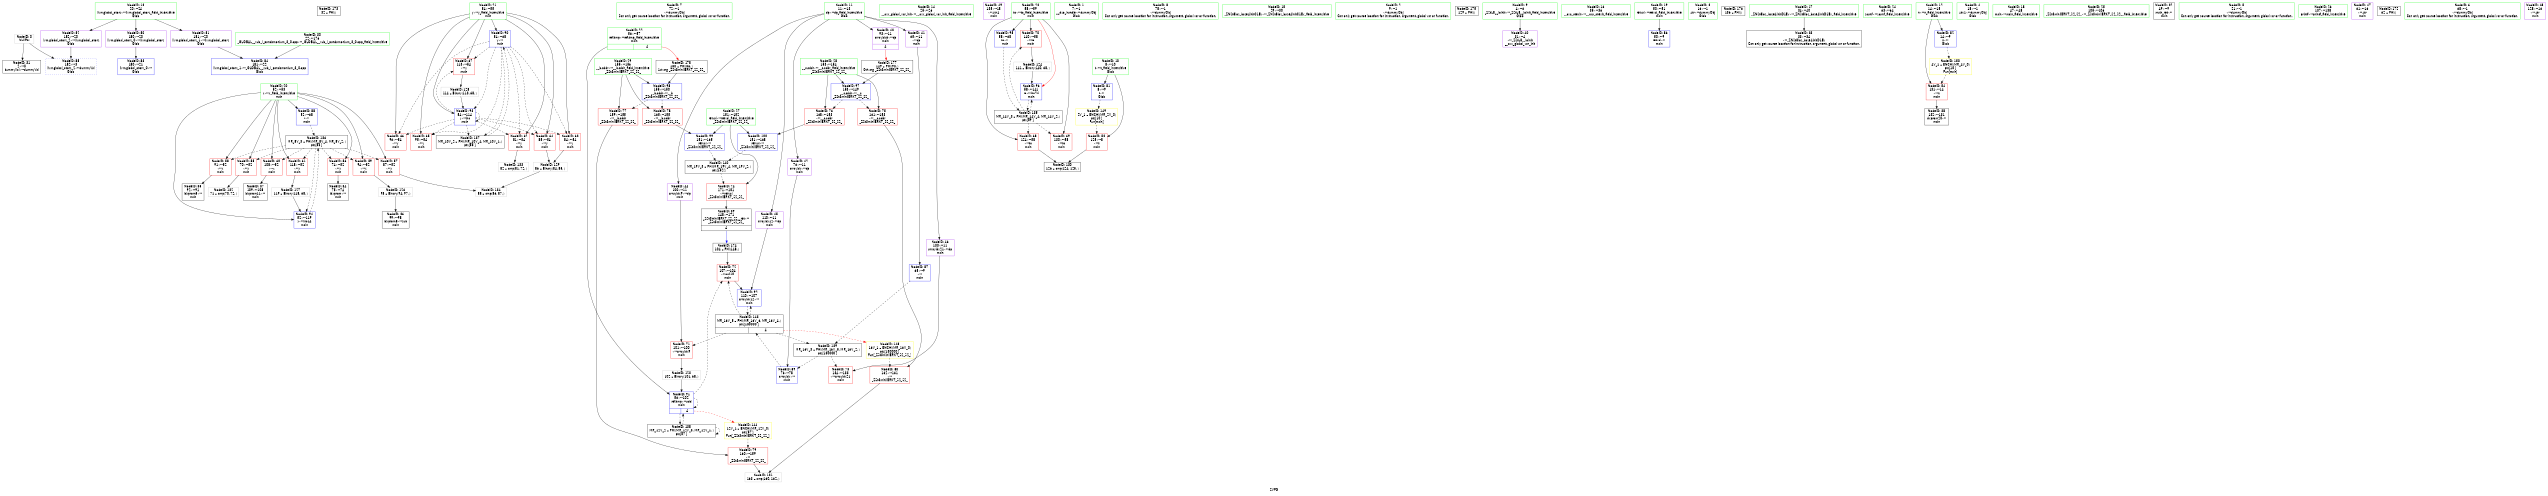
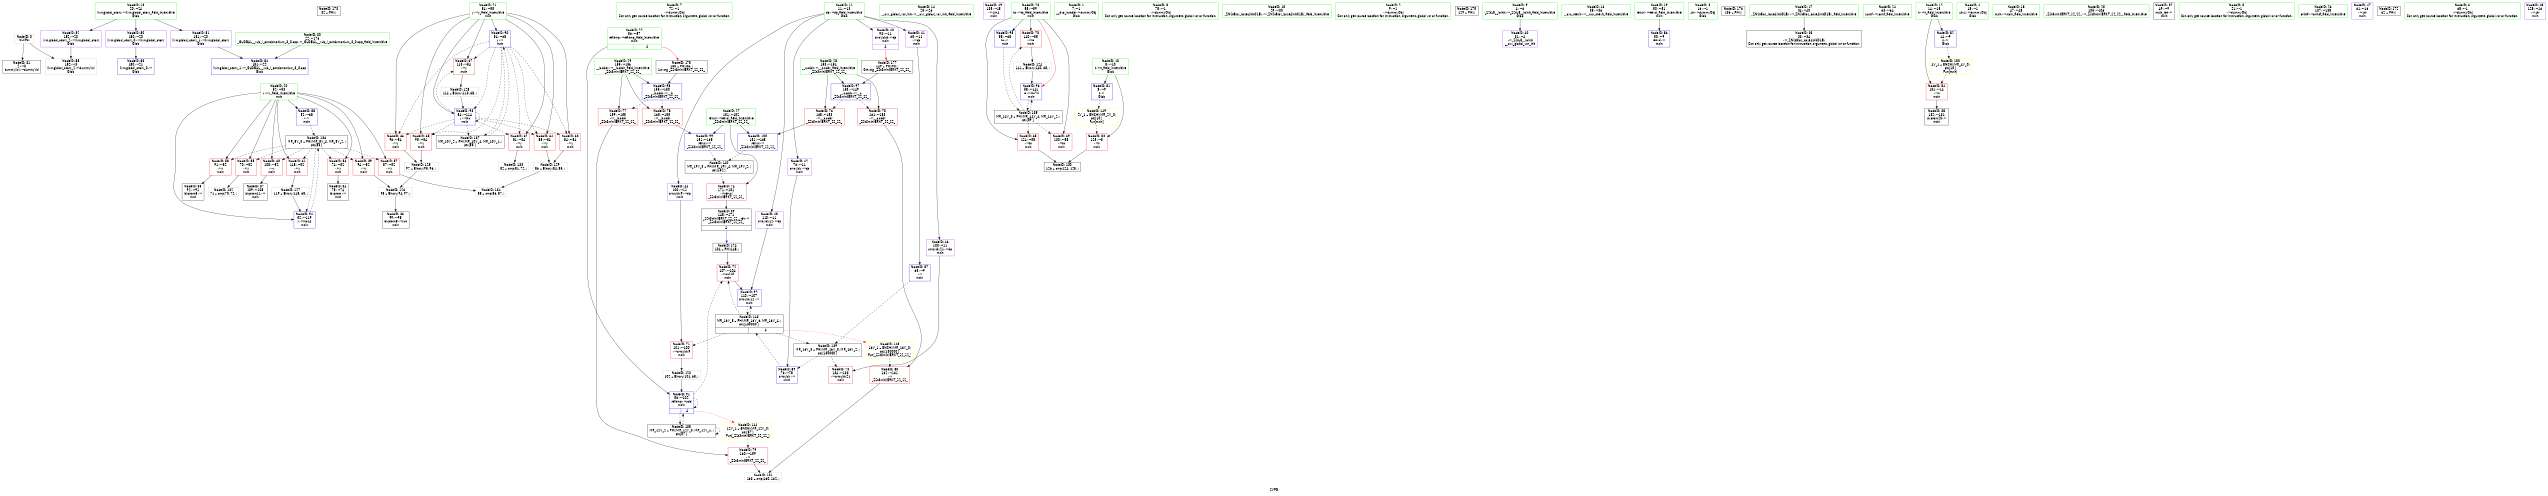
none -> (421, 167)
